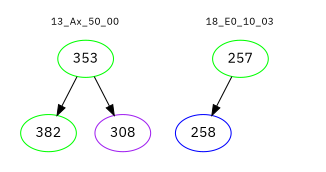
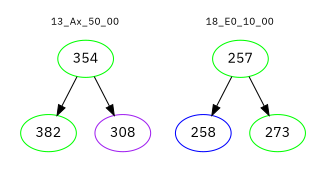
(240, 22) -> (240, 22)
(86, 59) -> (86, 59)
none -> (278, 133)
